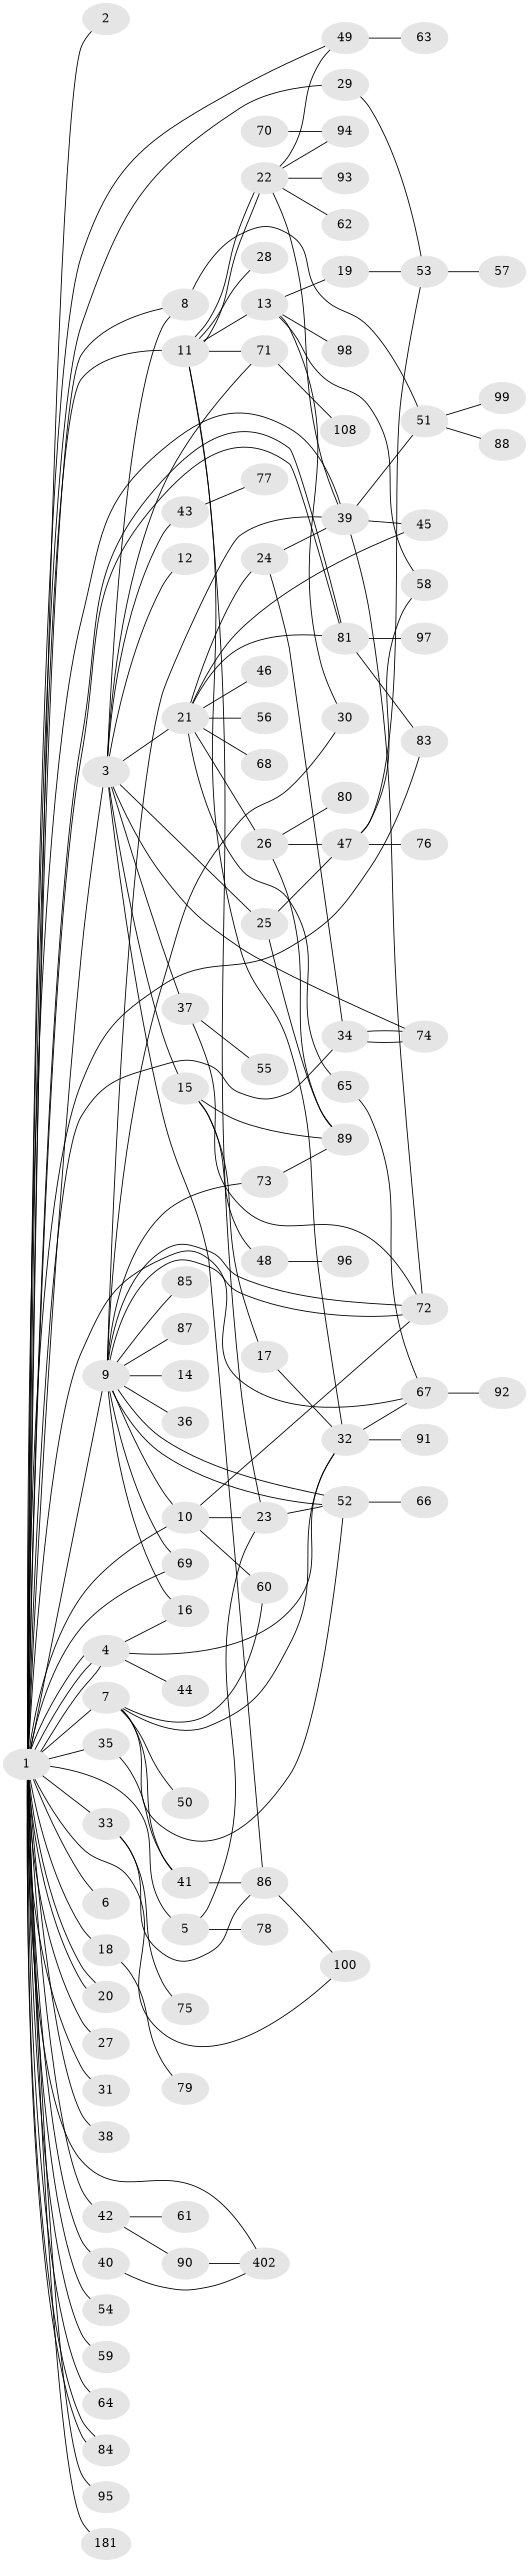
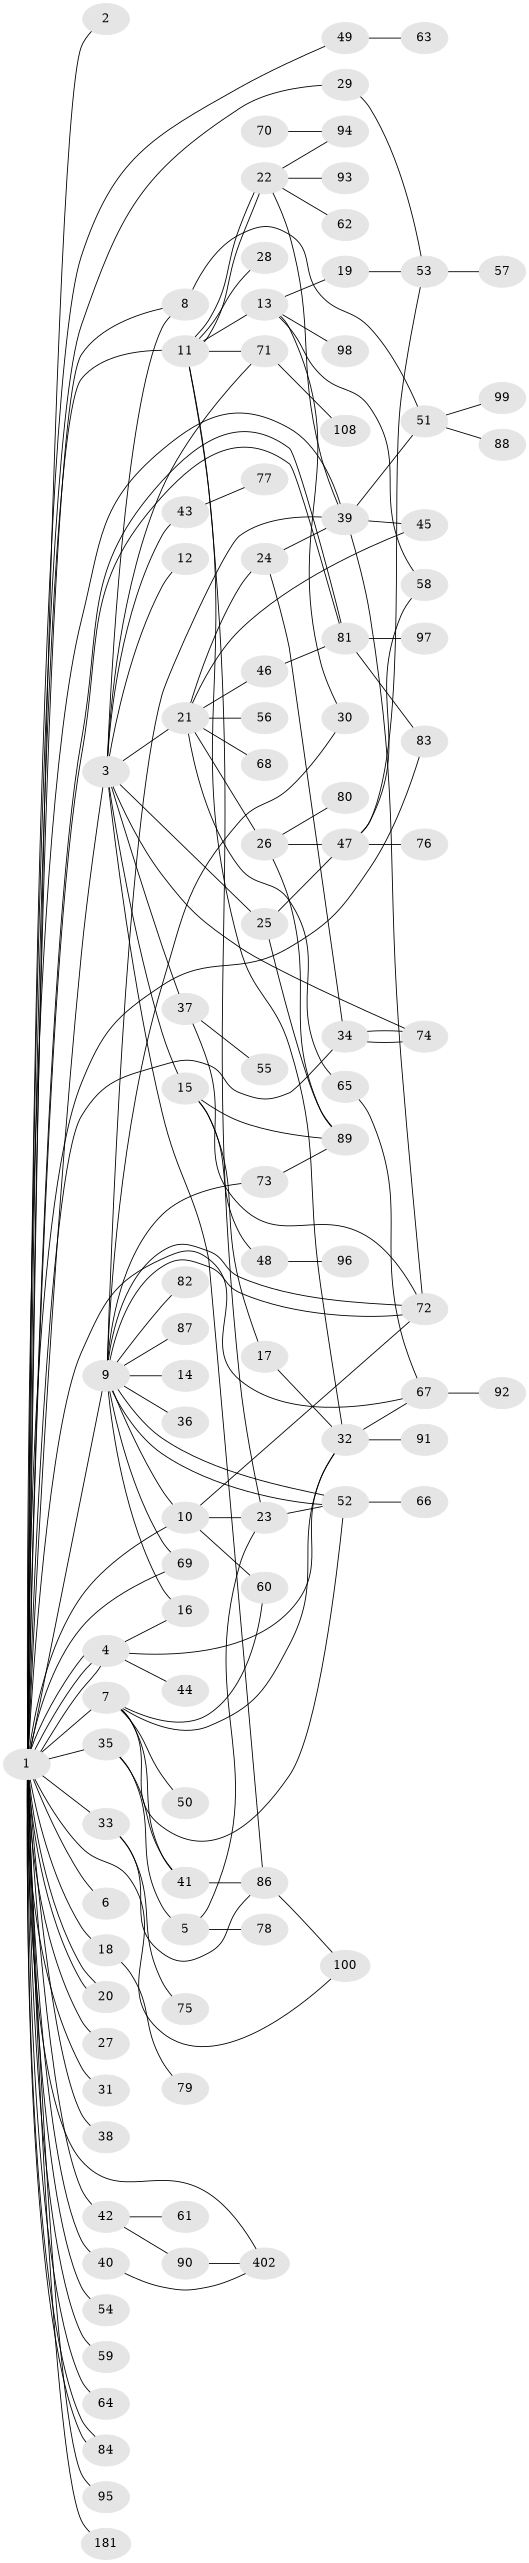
(305, 108) -> none
(245, 646) -> (305, 655)
(185, 1282) -> (185, 1282)
(142, 1816) -> (146, 1837)
